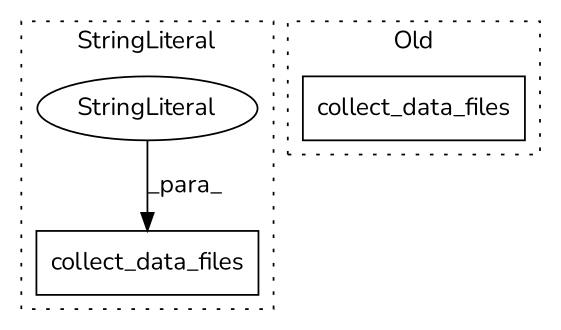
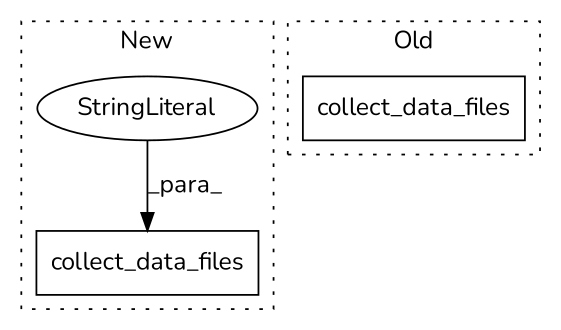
(147, 42) -> (147, 42)
